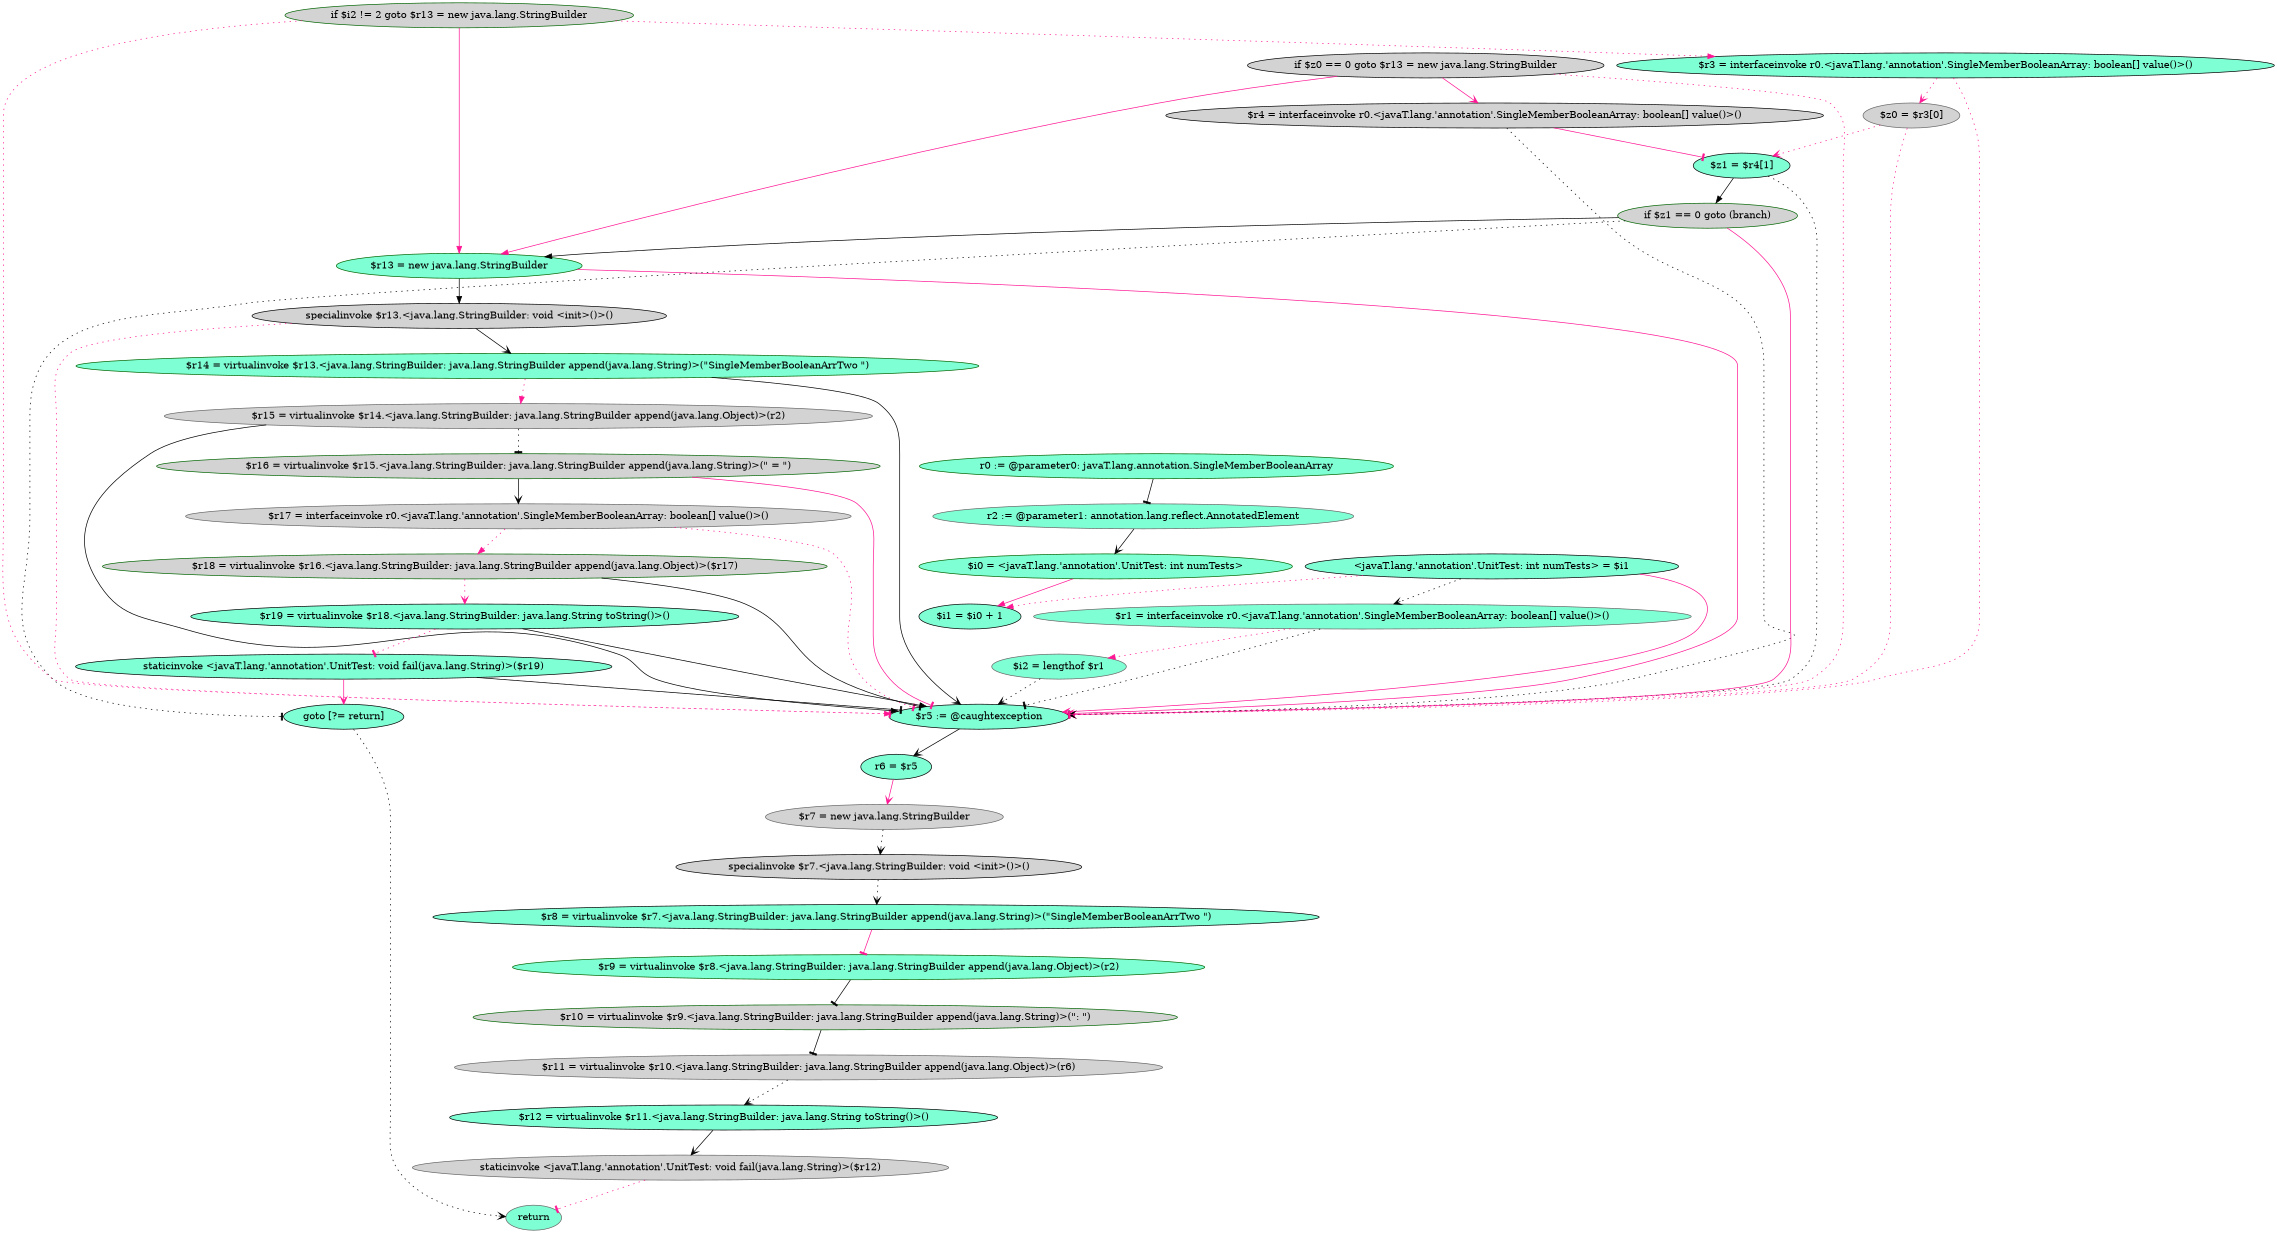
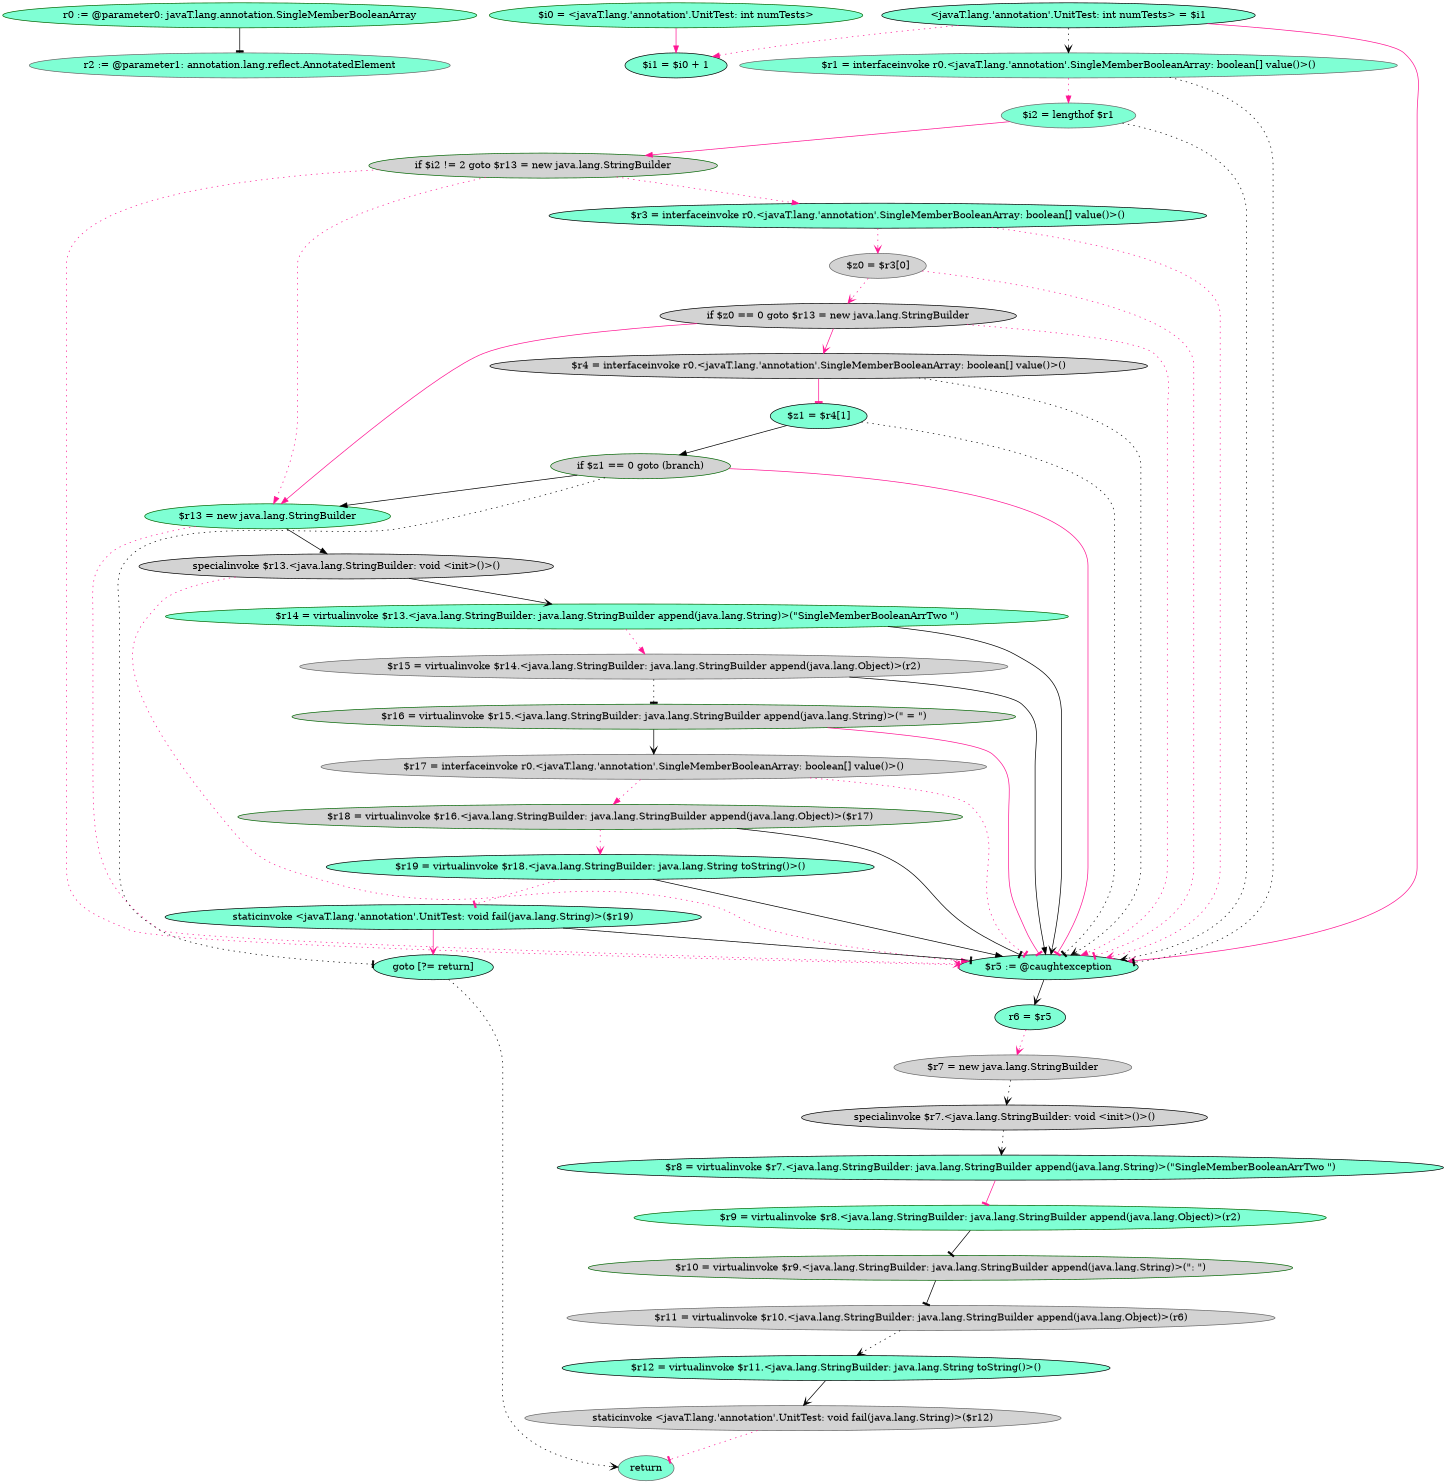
(459, 137) -> (298, 275)
none -> (831, 138)
(1830, 140) -> (860, 288)
(1626, 332) -> (108, 875)
(1127, 539) -> none
(891, 788) -> (1023, 1039)
